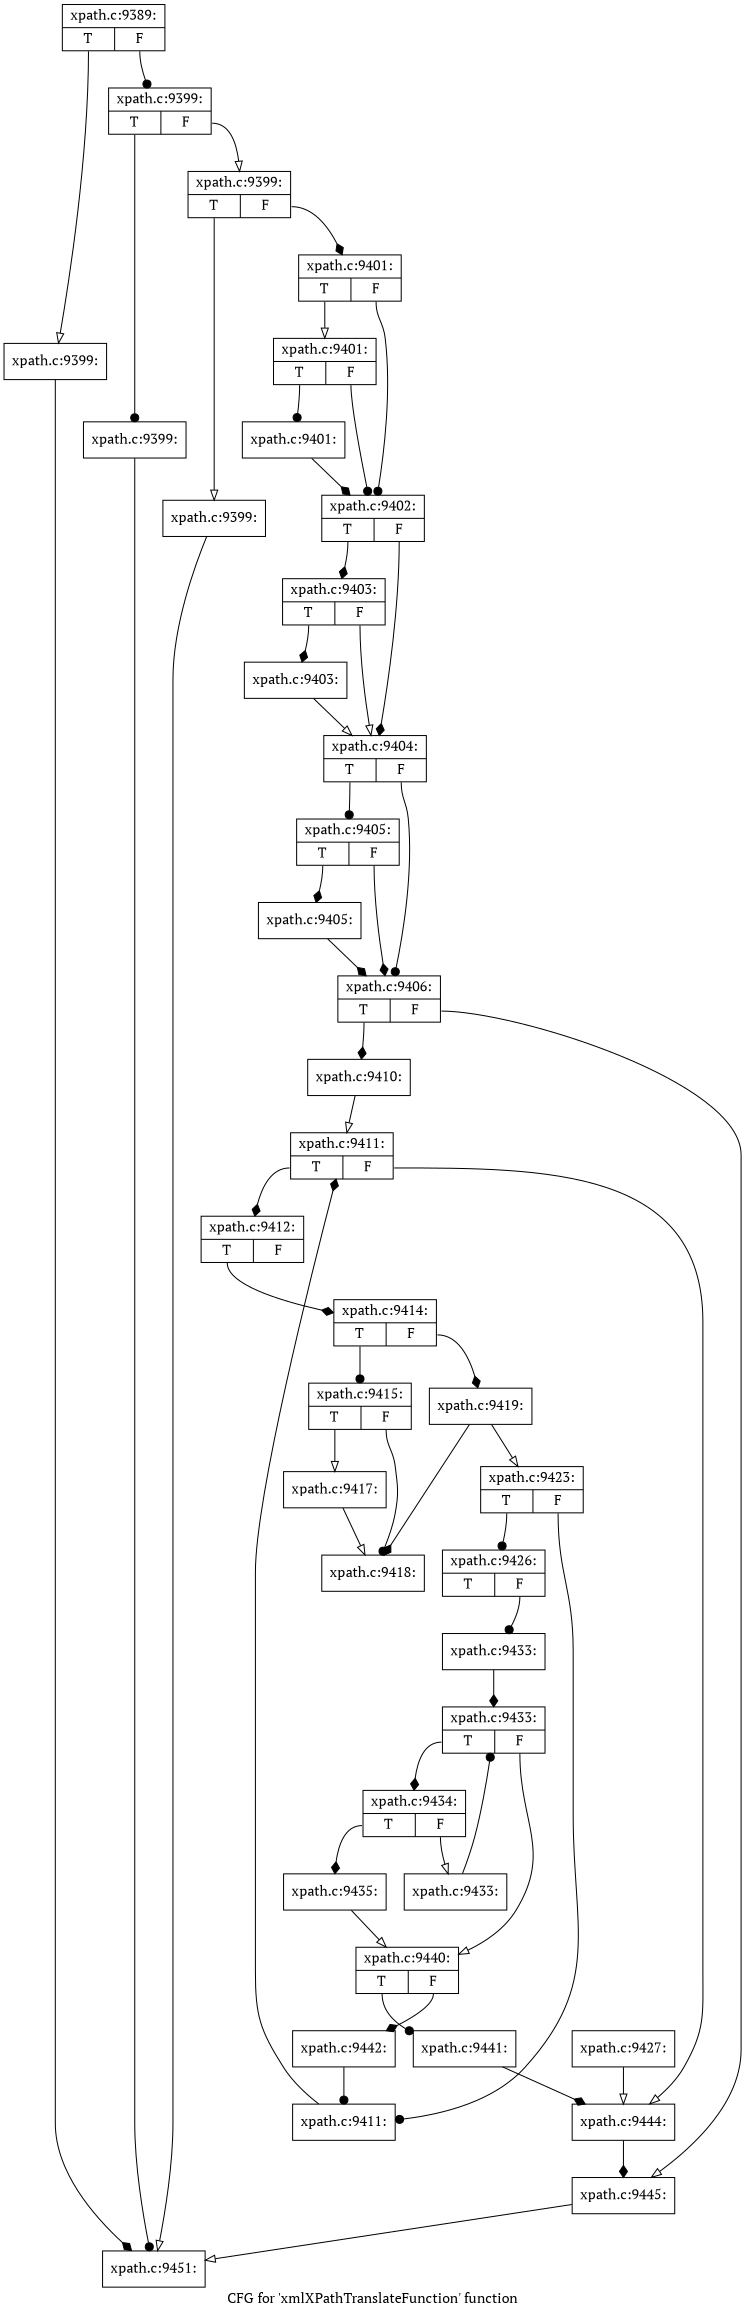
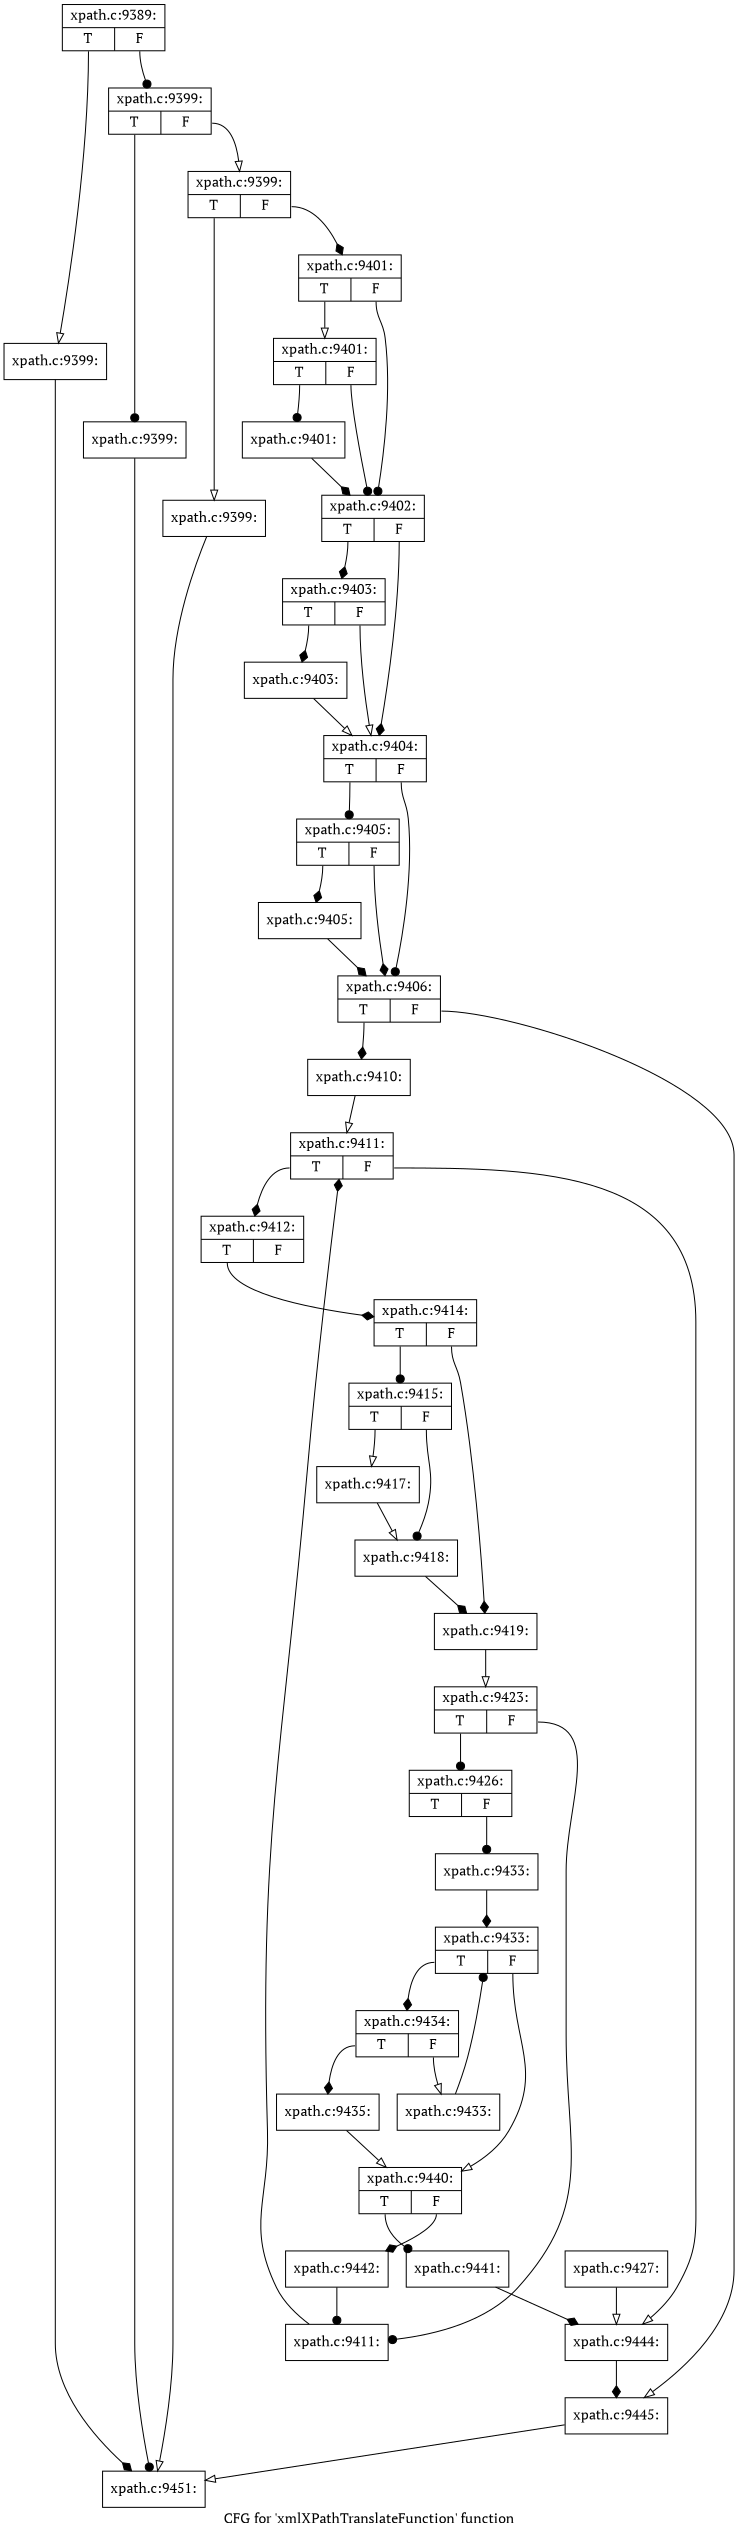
(430, 1485) -> (441, 1591)
